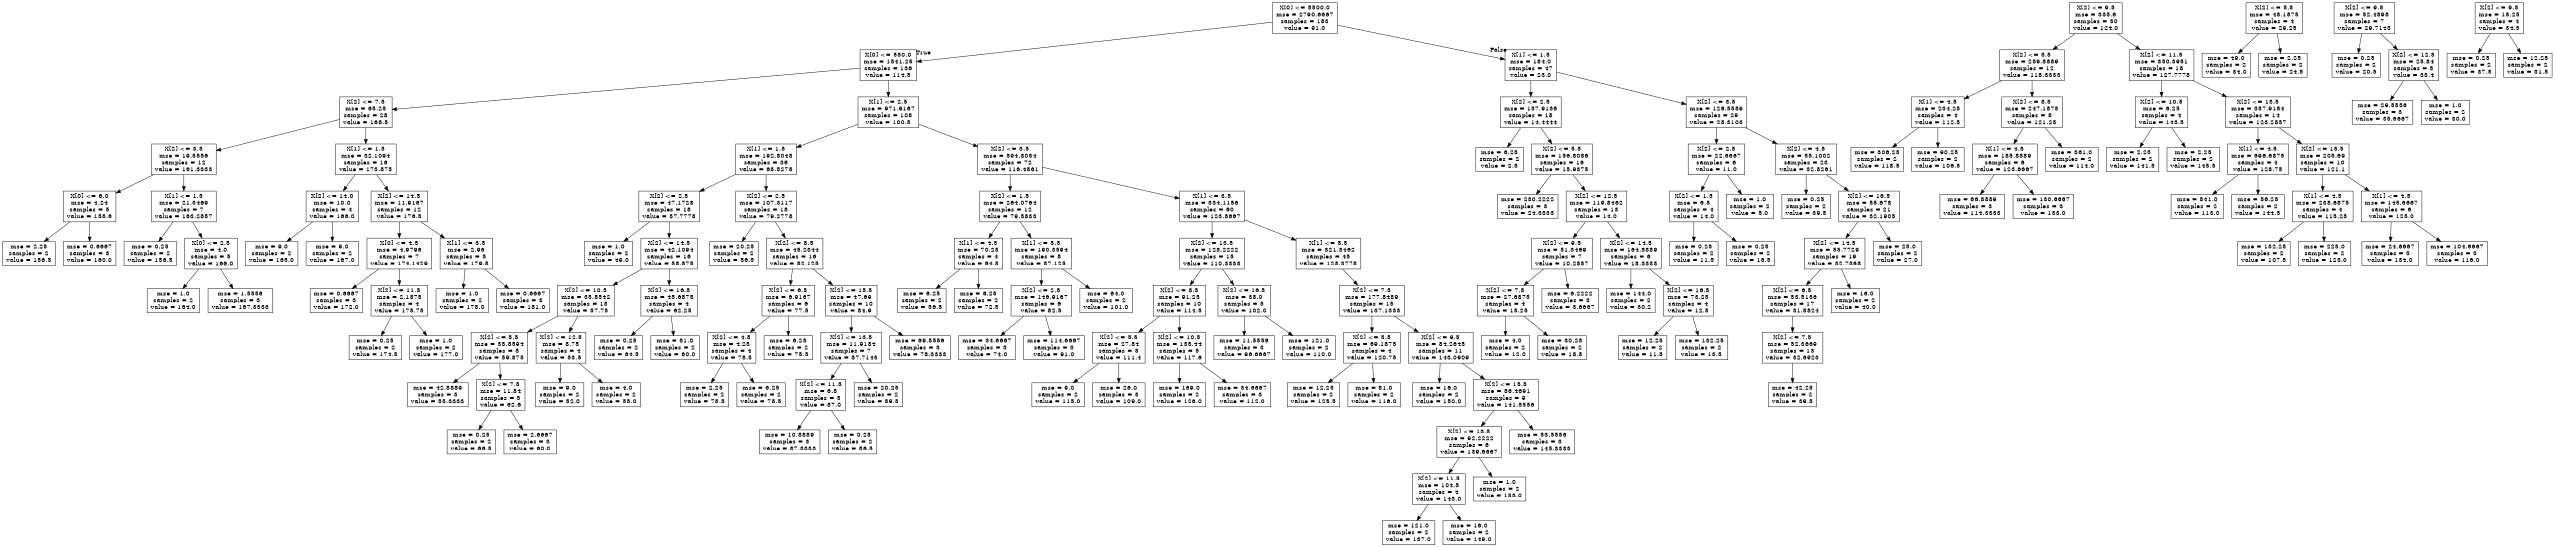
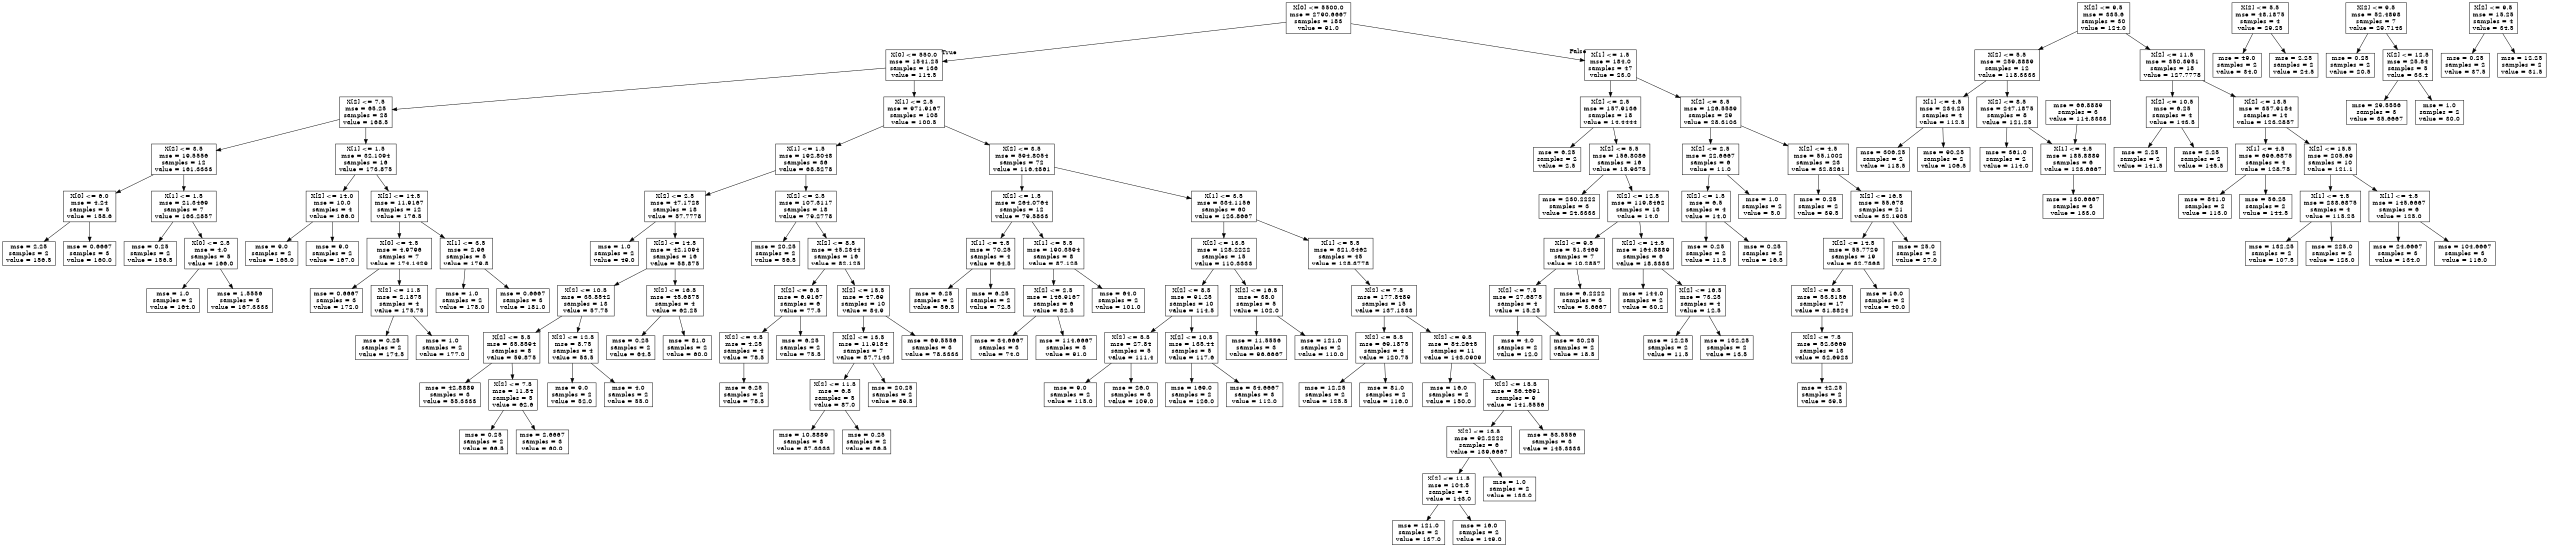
(1989, 183) -> (2076, 132)
(705, 395) -> none
